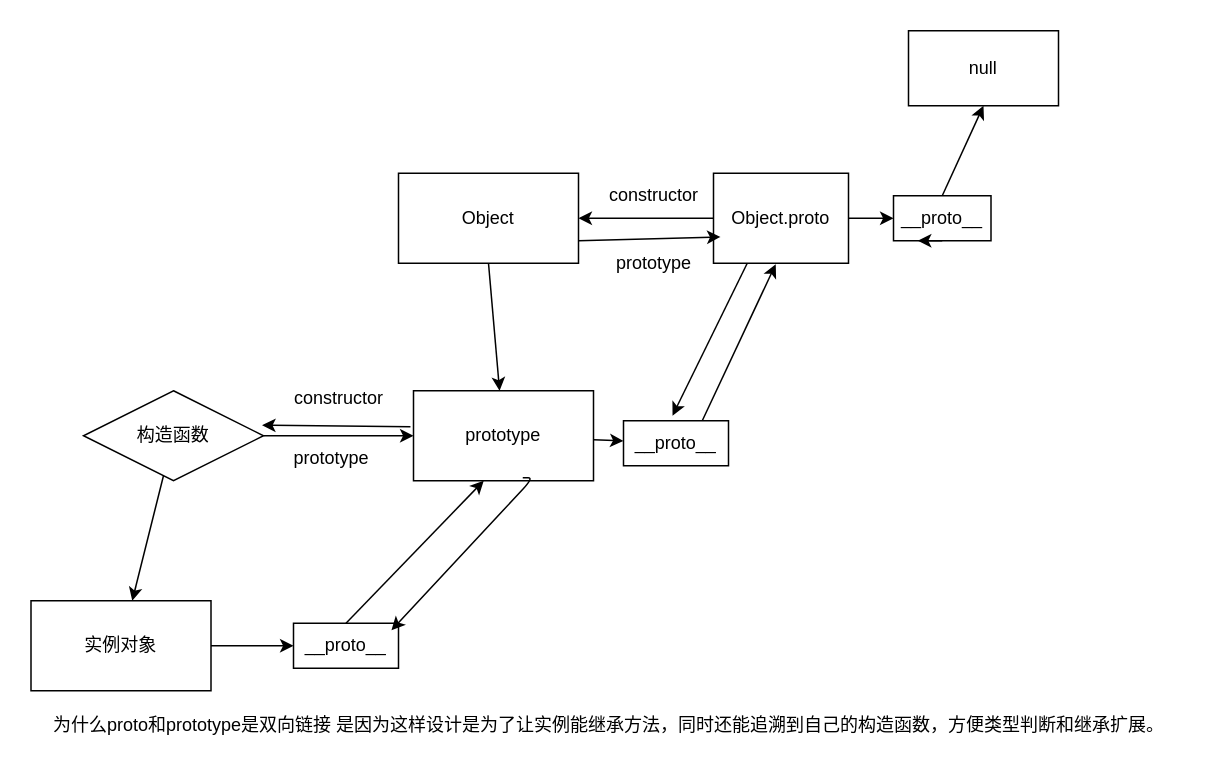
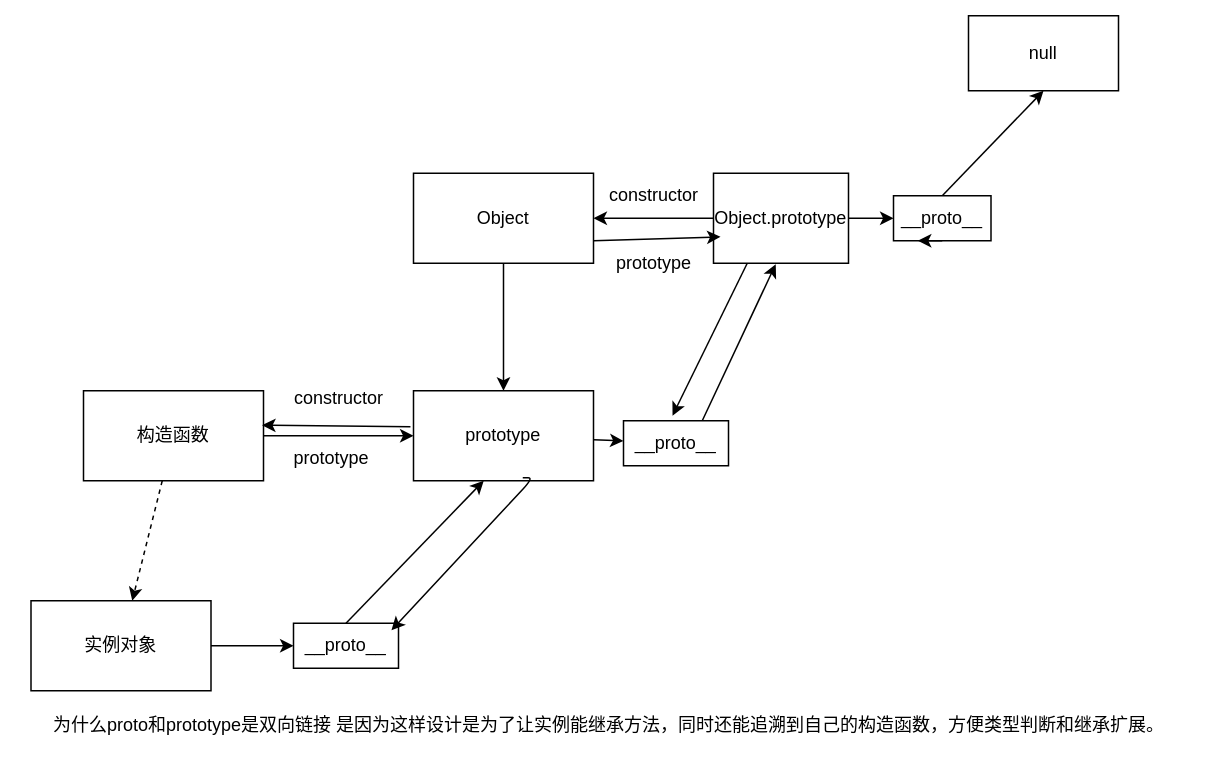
(983, 68) -> (1043, 53)
(488, 218) -> (503, 218)
(781, 218) -> (781, 218)
(173, 436) -> (173, 436)
(149, 531) -> (149, 533)
